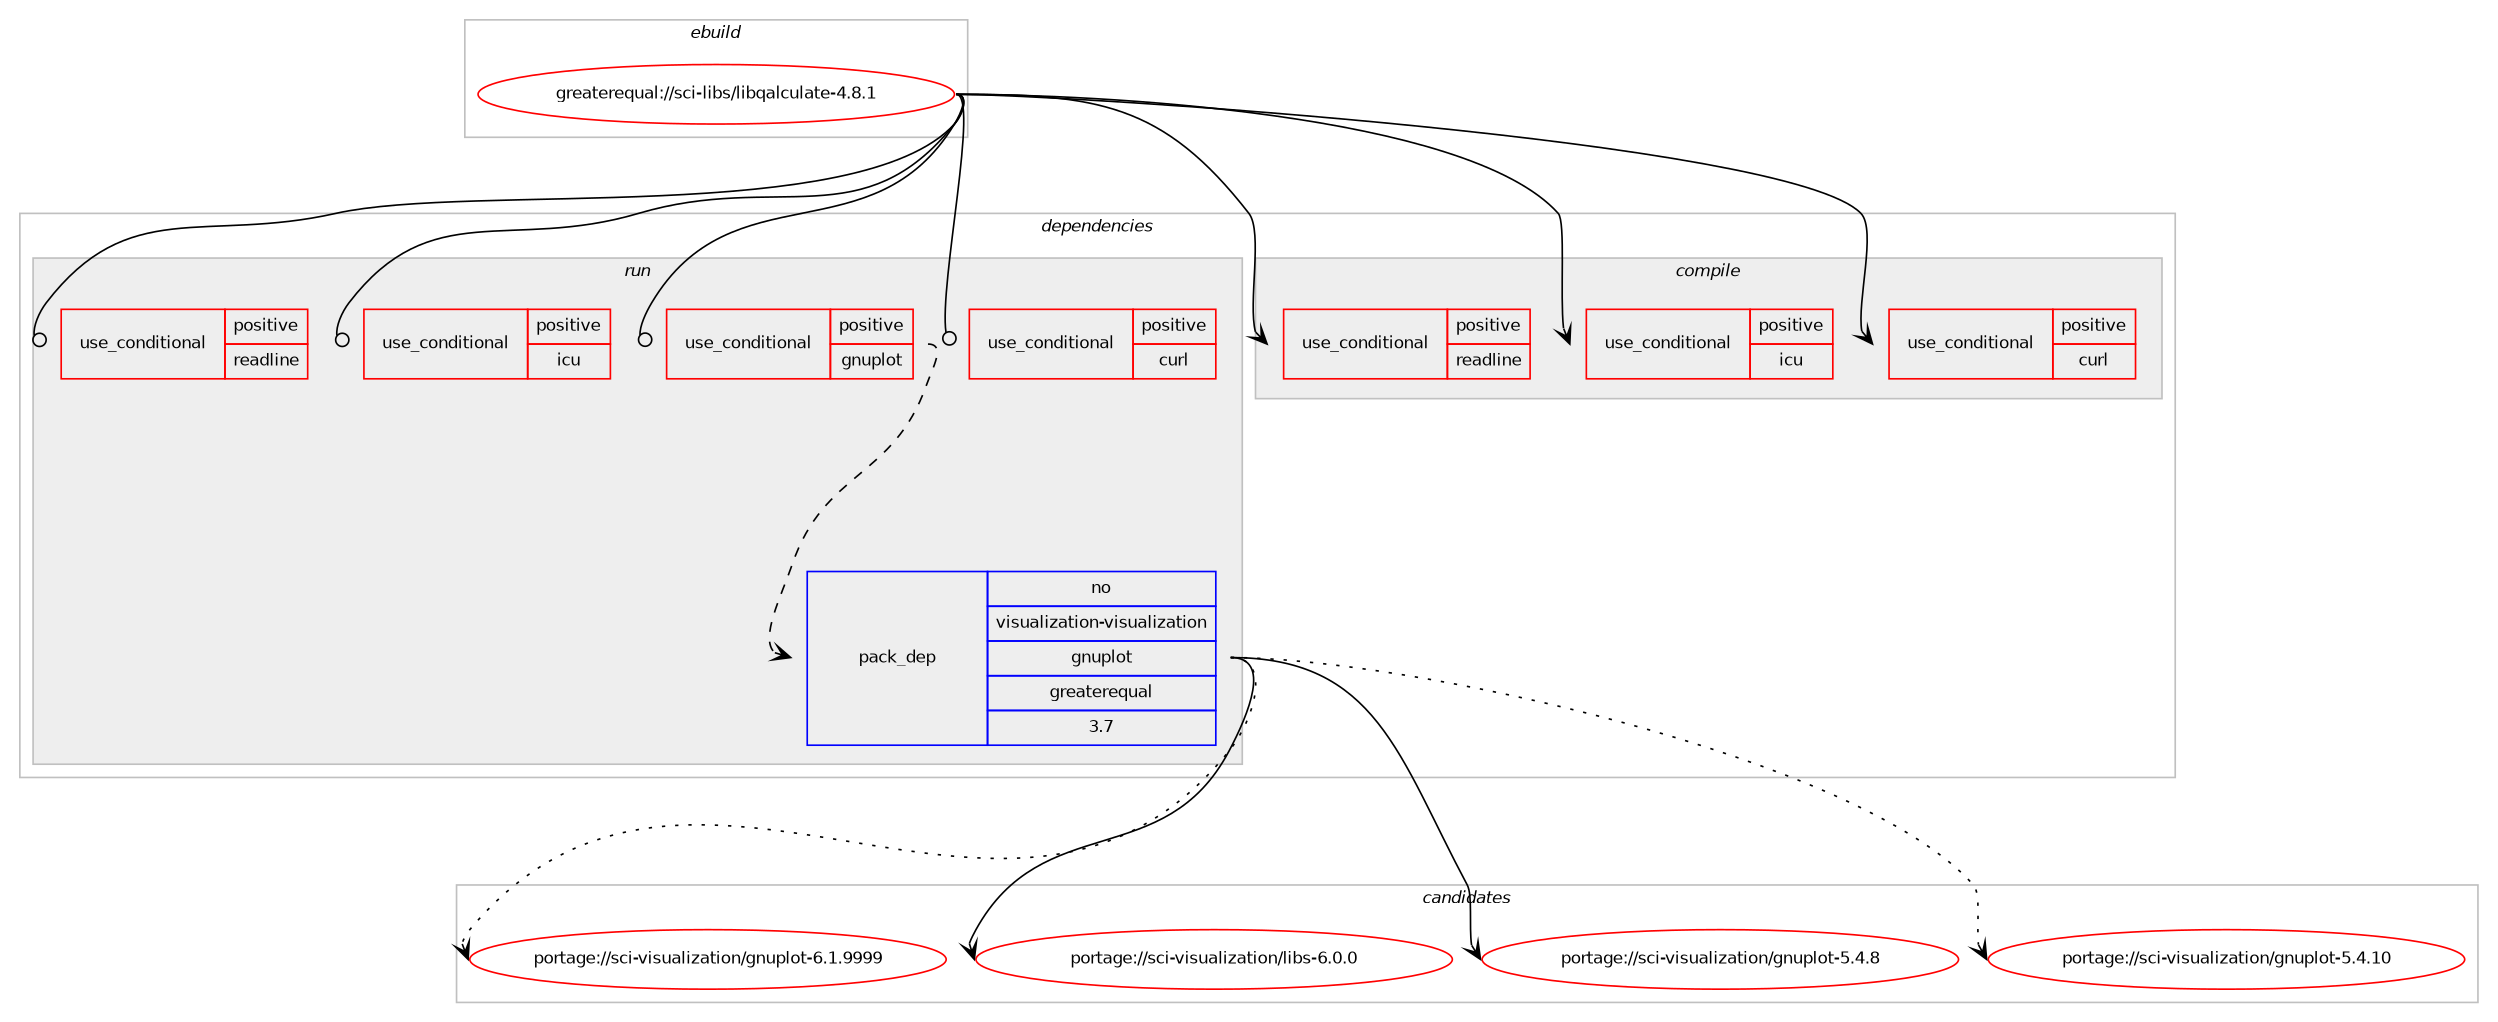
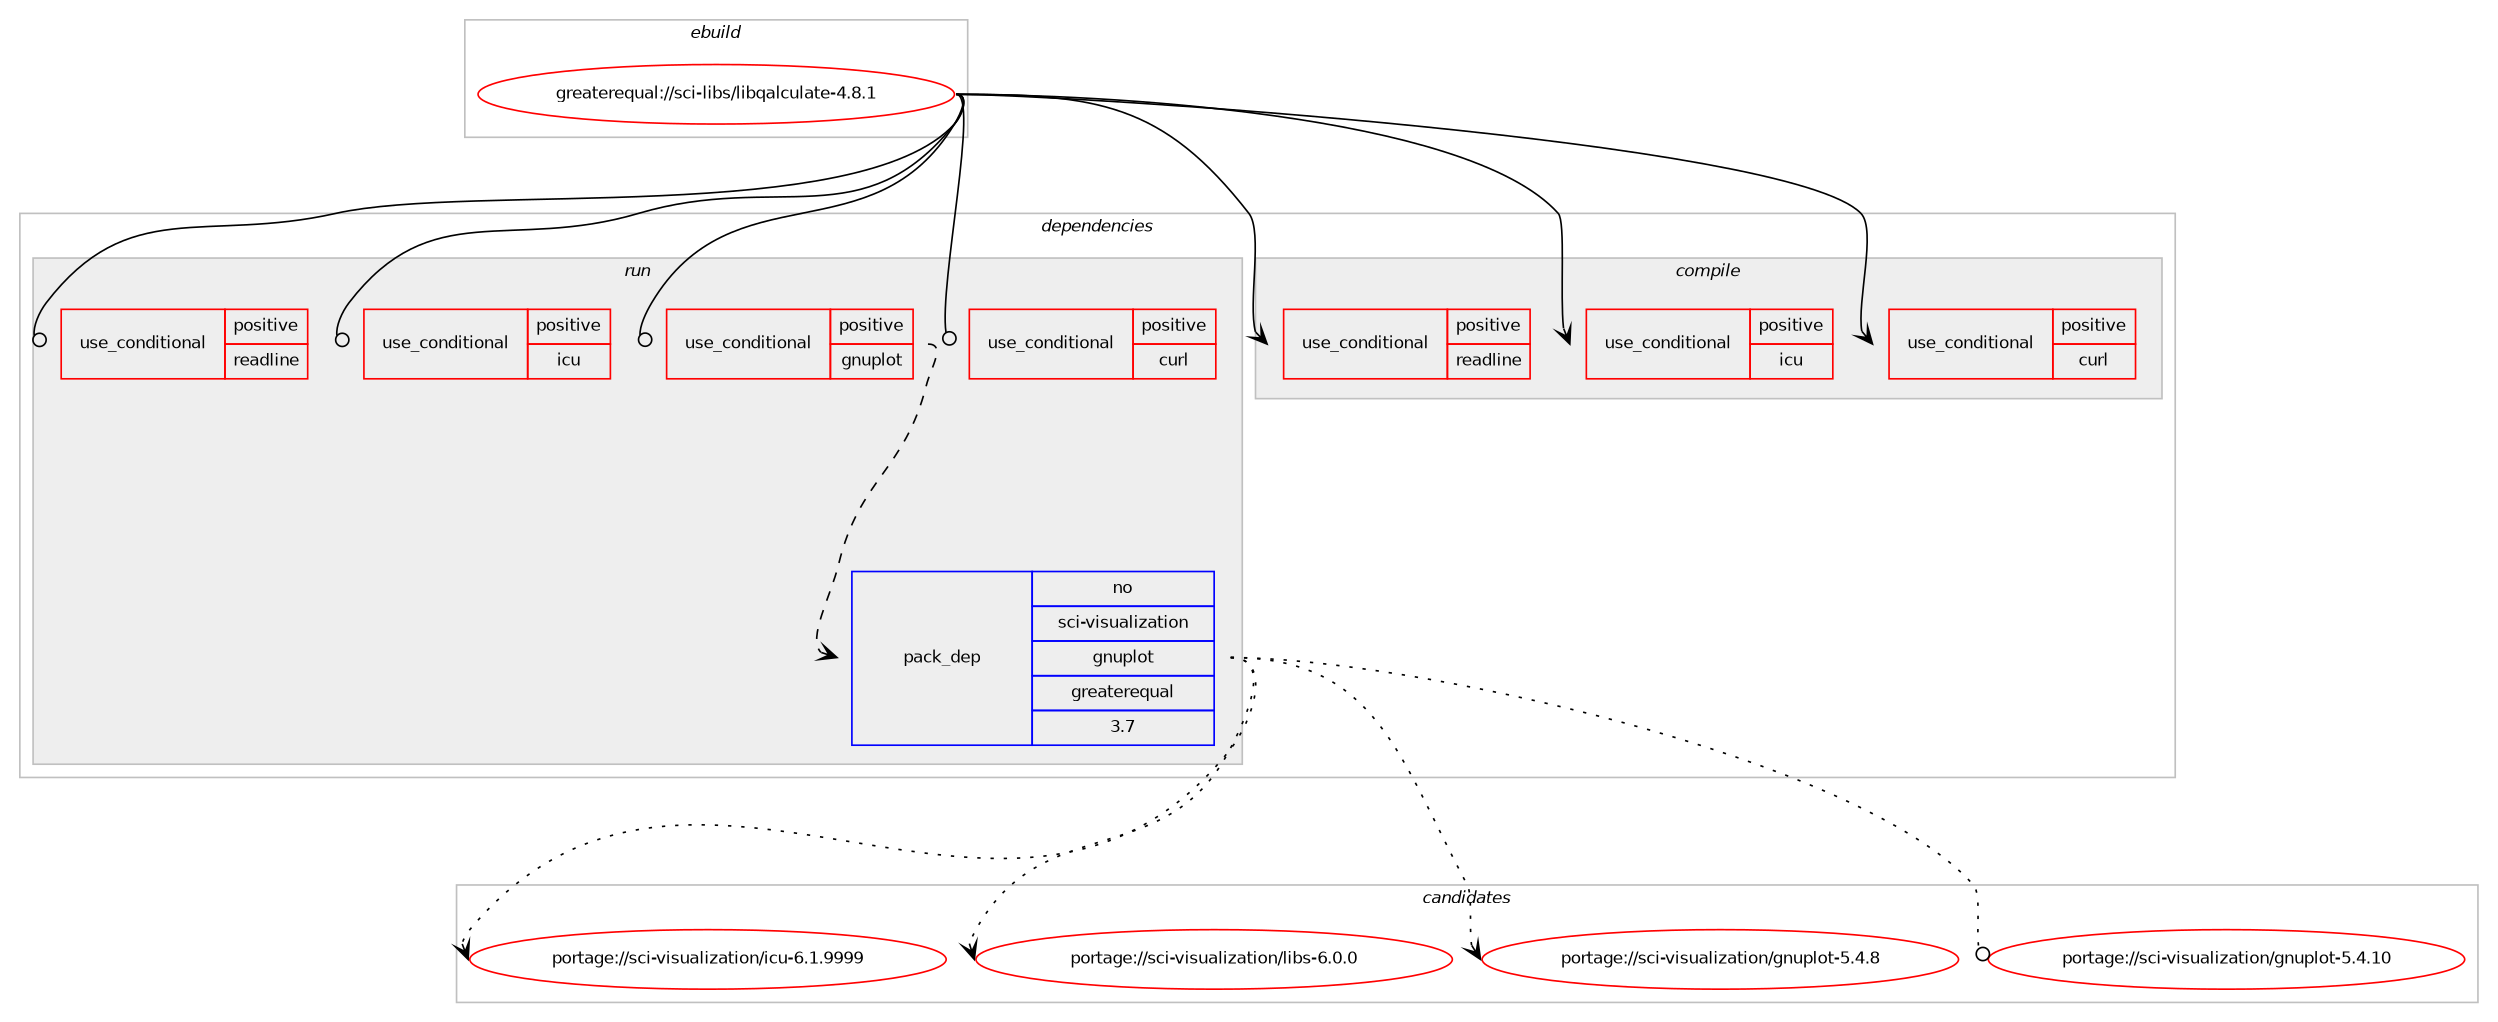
(1102, 623) -> (1123, 623)
(1648, 730) -> (1650, 731)
(1400, 755) -> (1400, 755)
(1178, 808) -> (1178, 808)
(708, 959) -> (708, 959)
